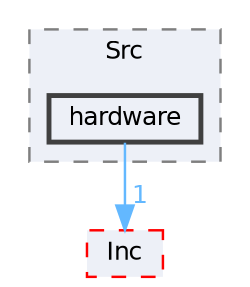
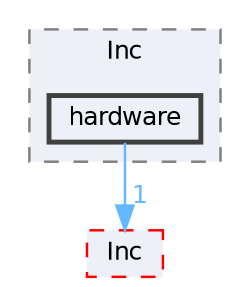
(125, 53) -> (125, 53)
